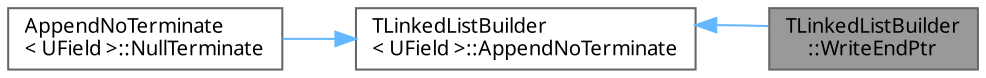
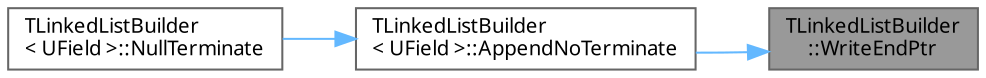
(743, 25) -> (722, 53)
(145, 39) -> (145, 39)
